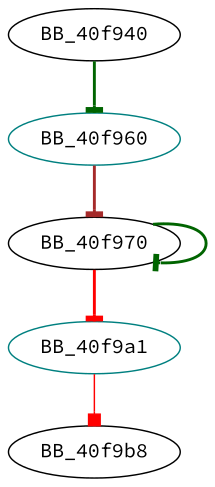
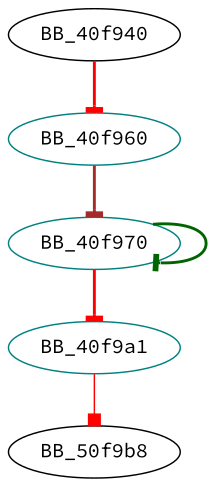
(94, 83) -> (94, 83)
(94, 243) -> (94, 243)
(94, 452) -> (94, 452)
